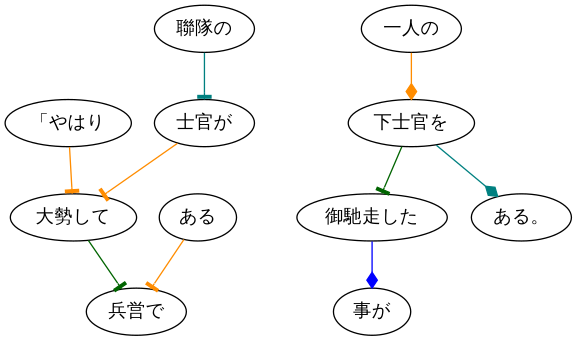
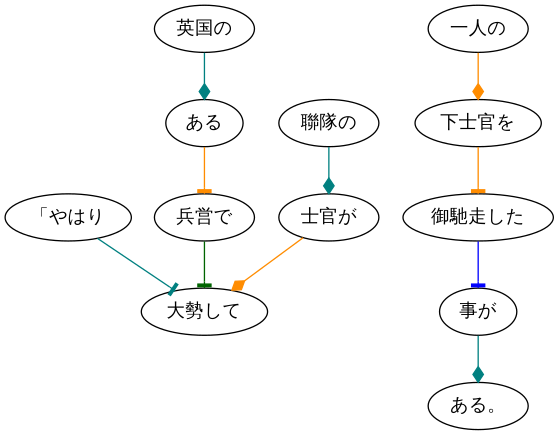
none -> (204, 29)
(204, 73) -> (329, 163)
(461, 166) -> (478, 351)
(71, 167) -> (134, 263)
(393, 167) -> (478, 167)
(142, 168) -> (274, 259)
(372, 257) -> (478, 261)
(103, 262) -> (204, 261)
